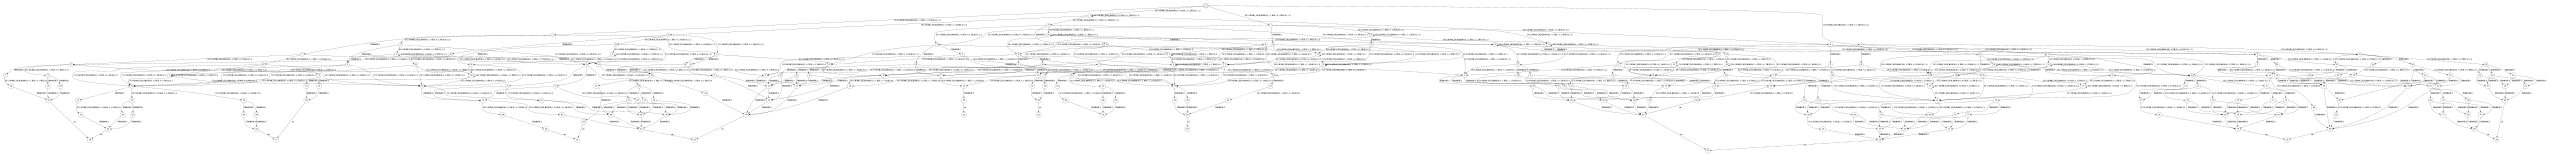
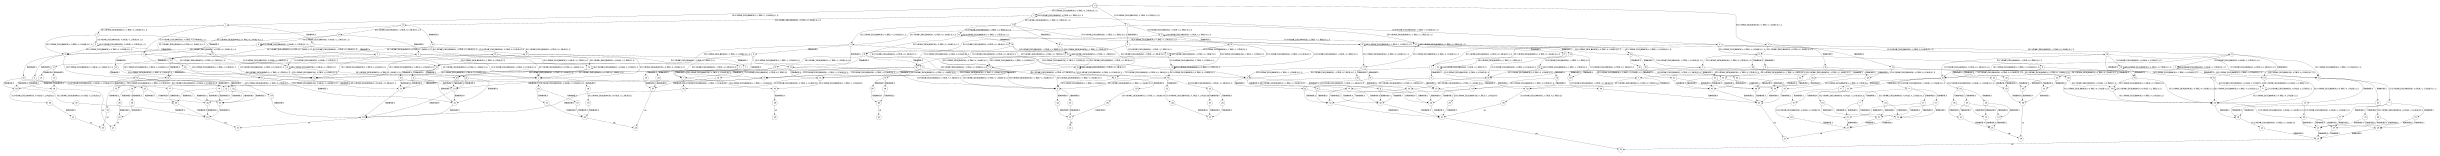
none -> (1724, 87)
(2331, 93) -> (1810, 69)
none -> (1380, 95)
